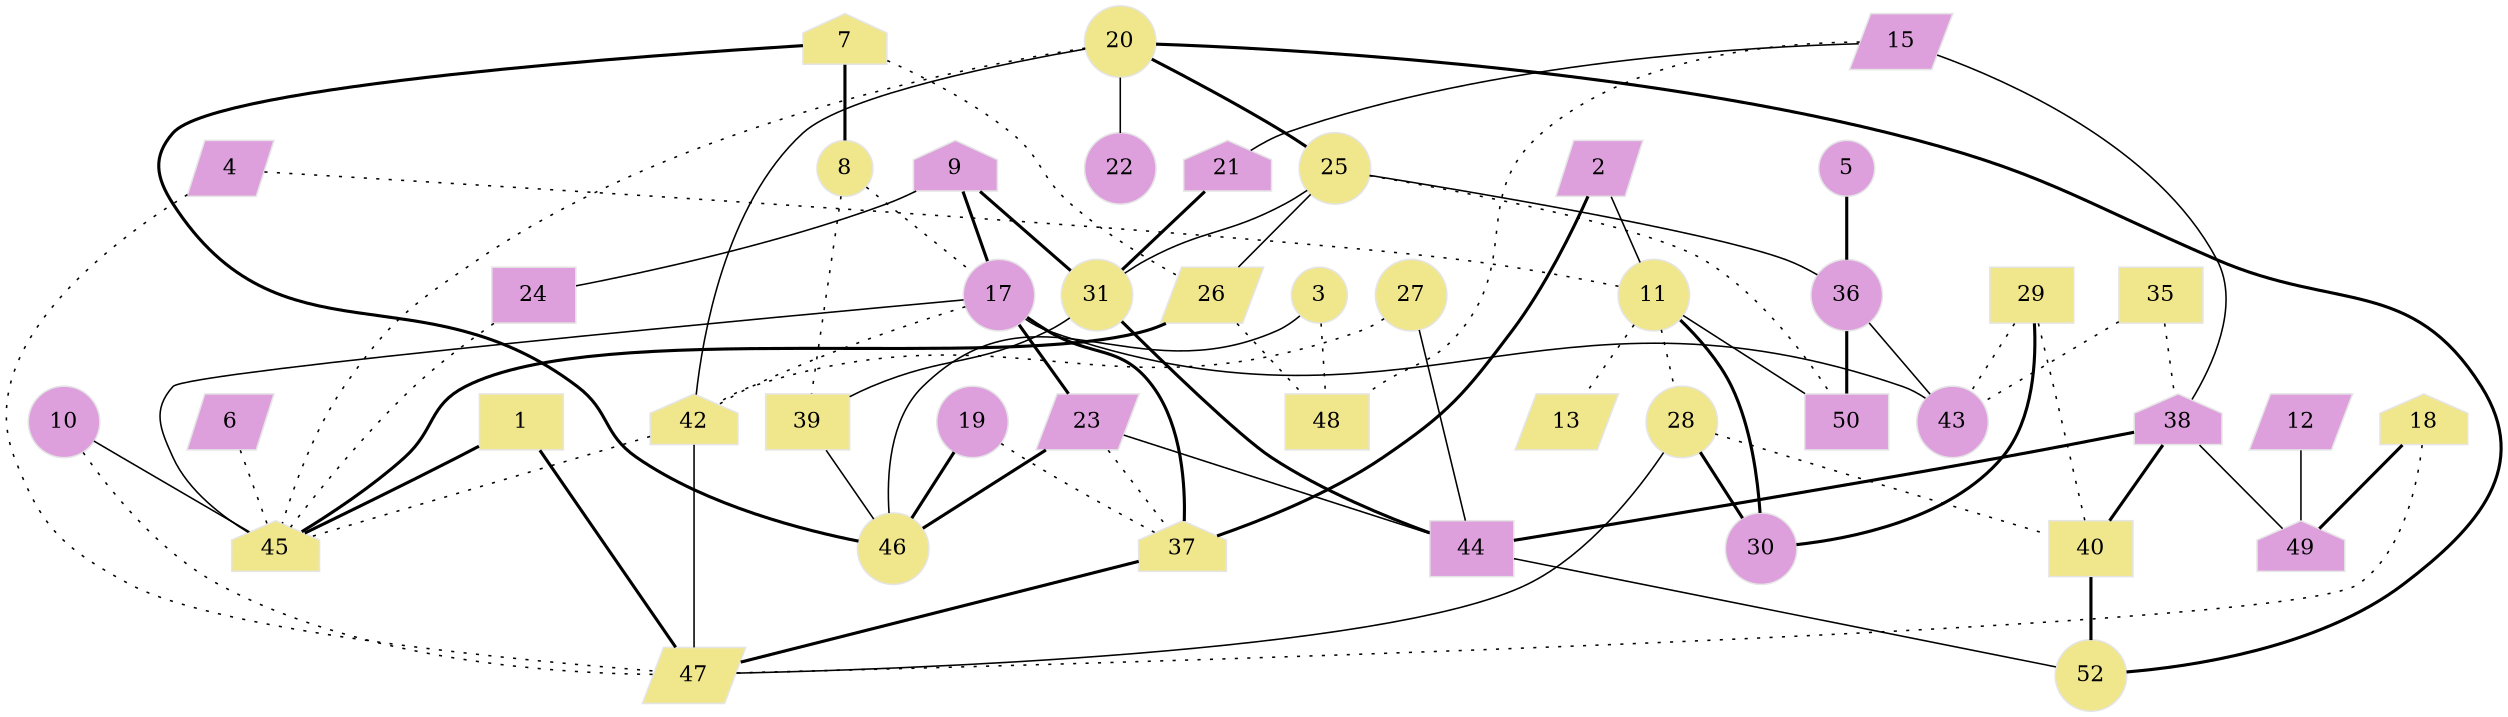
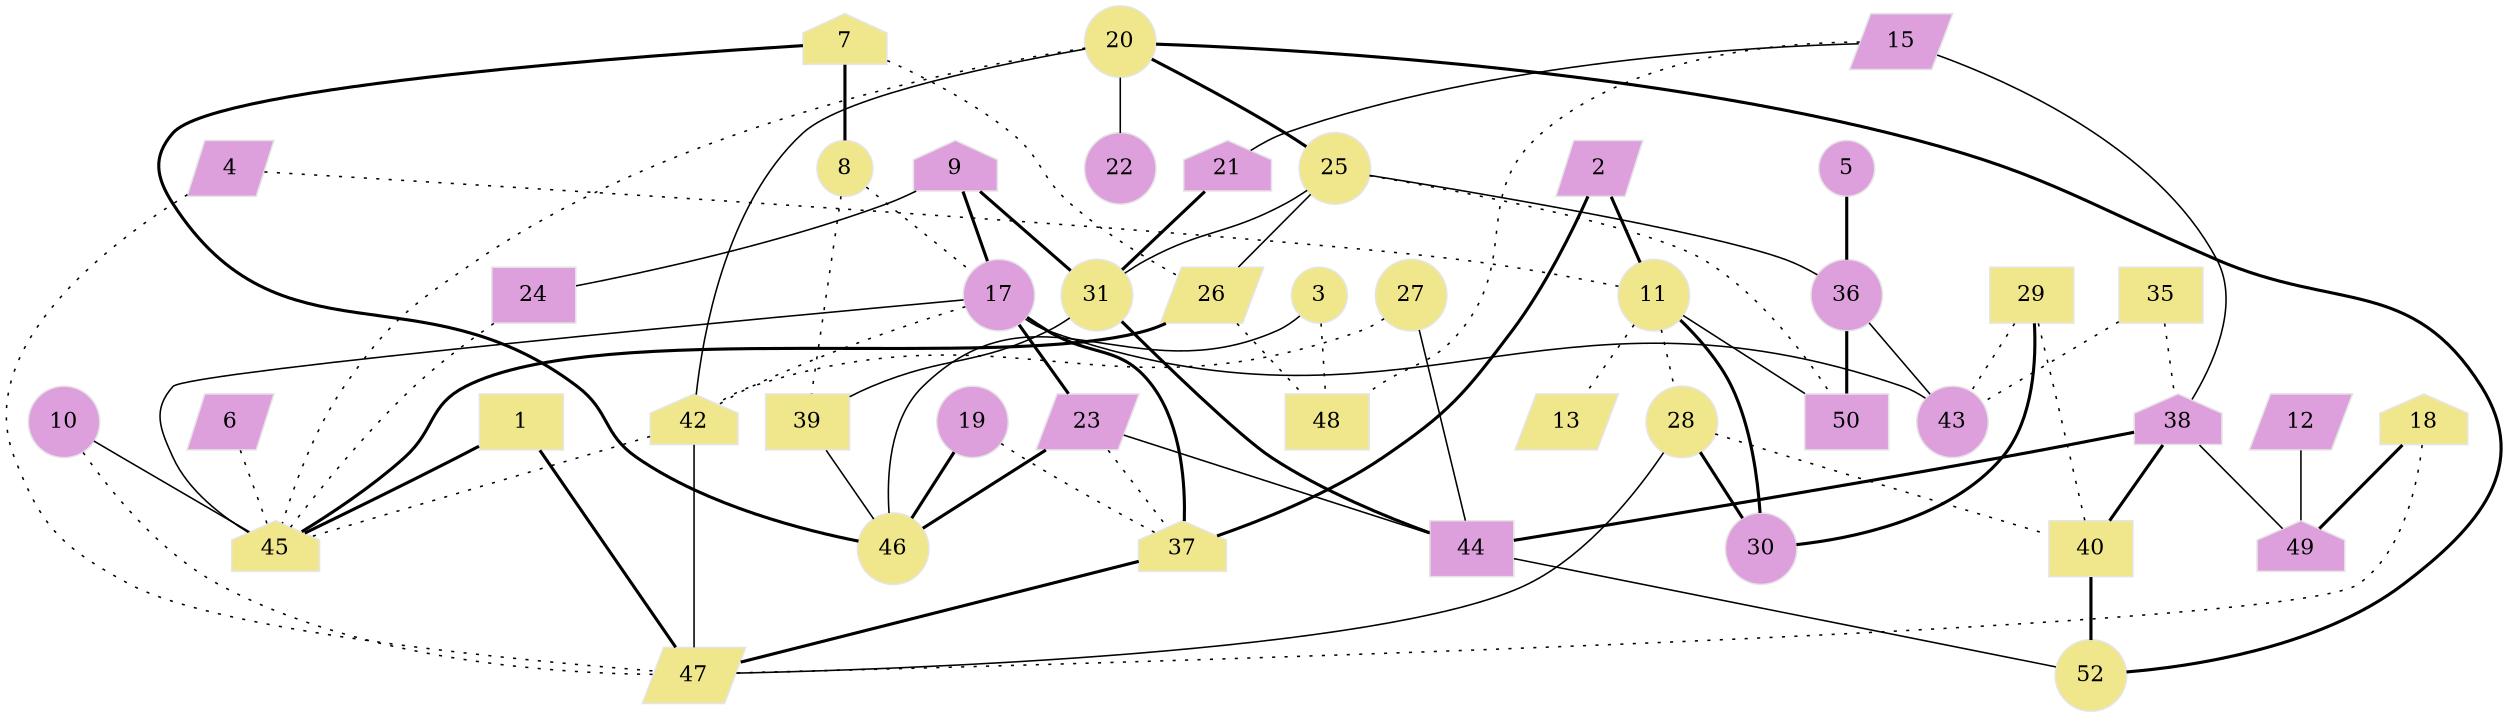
(1631, 243) -> (1631, 243)
